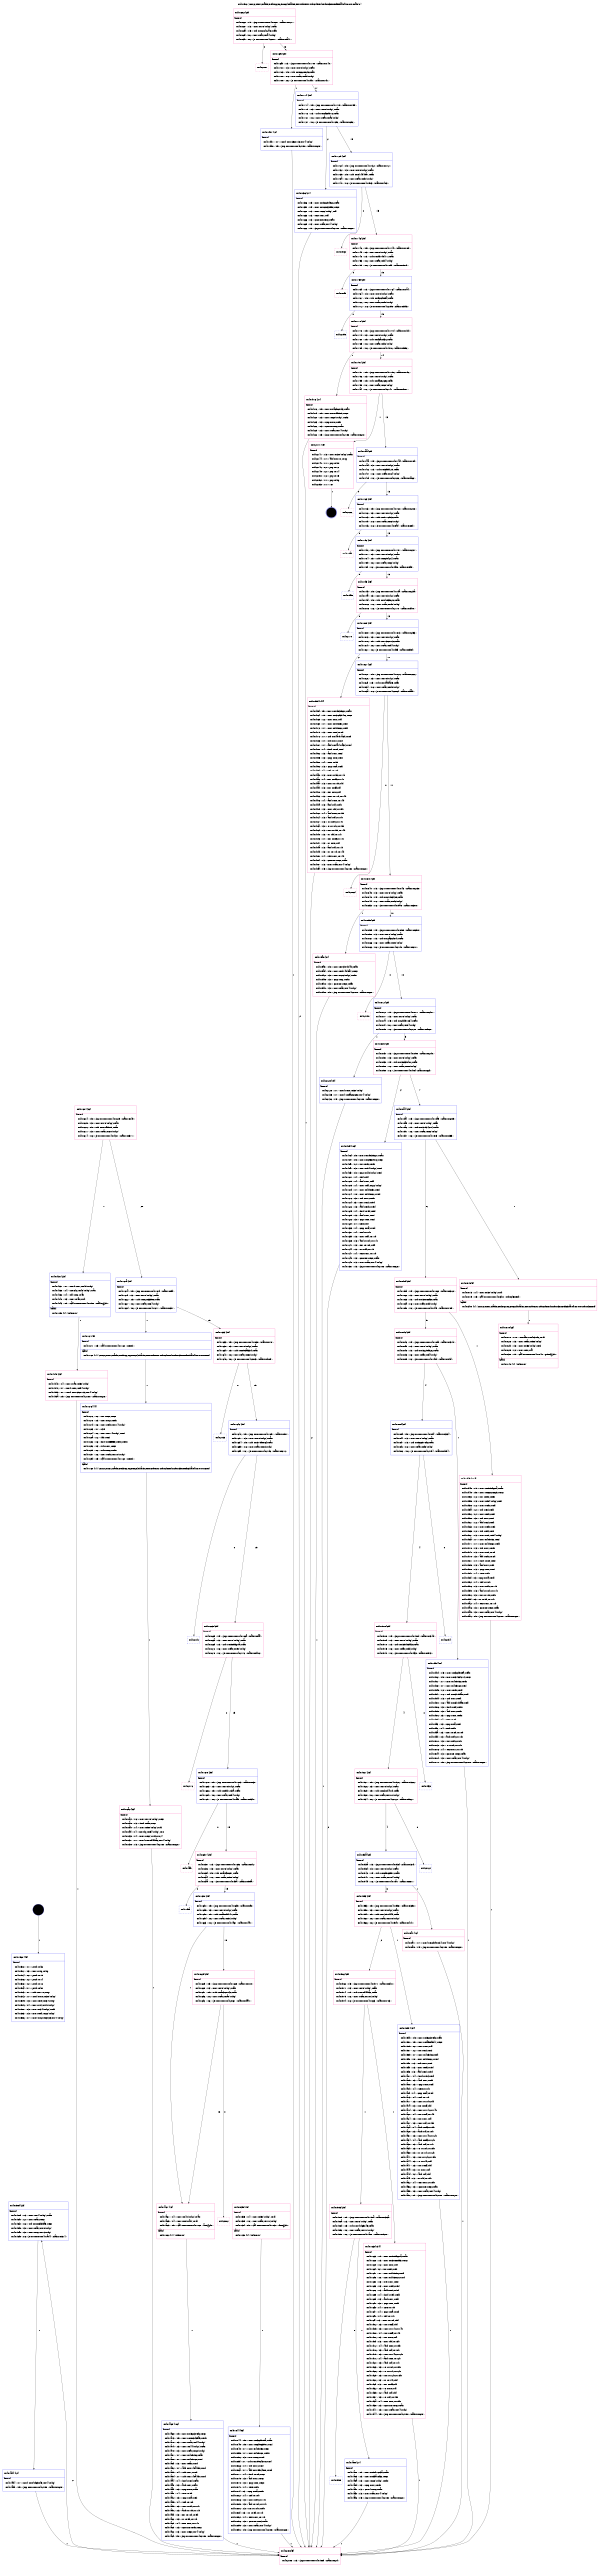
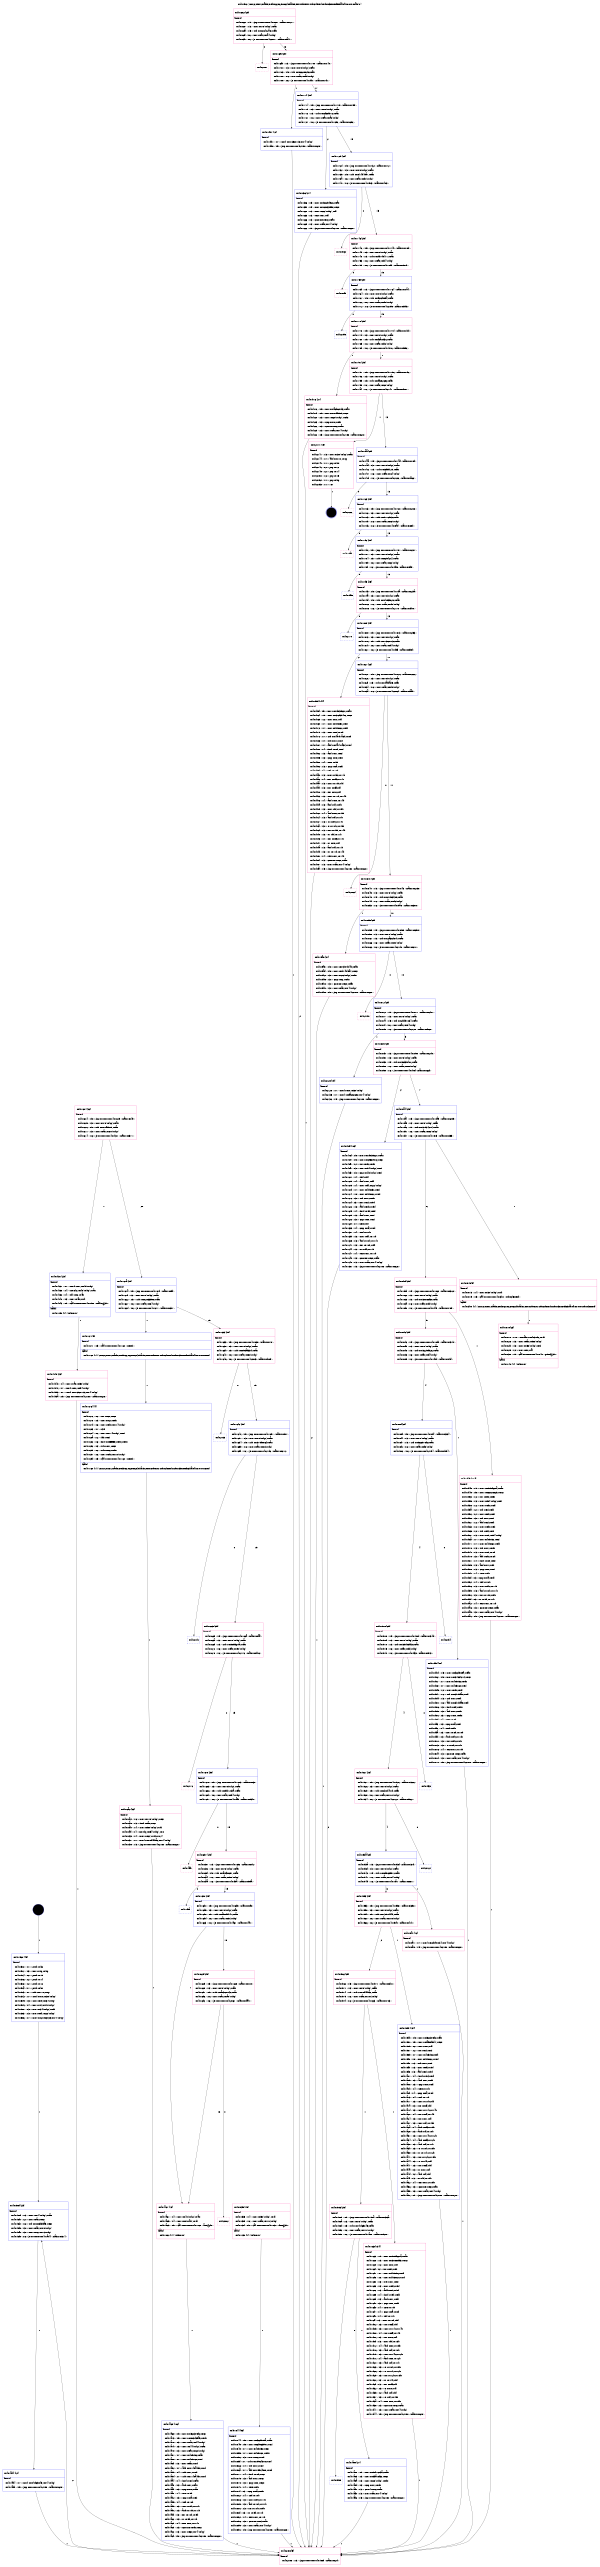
(382, 355) -> (382, 355)
none -> (38, 2111)
